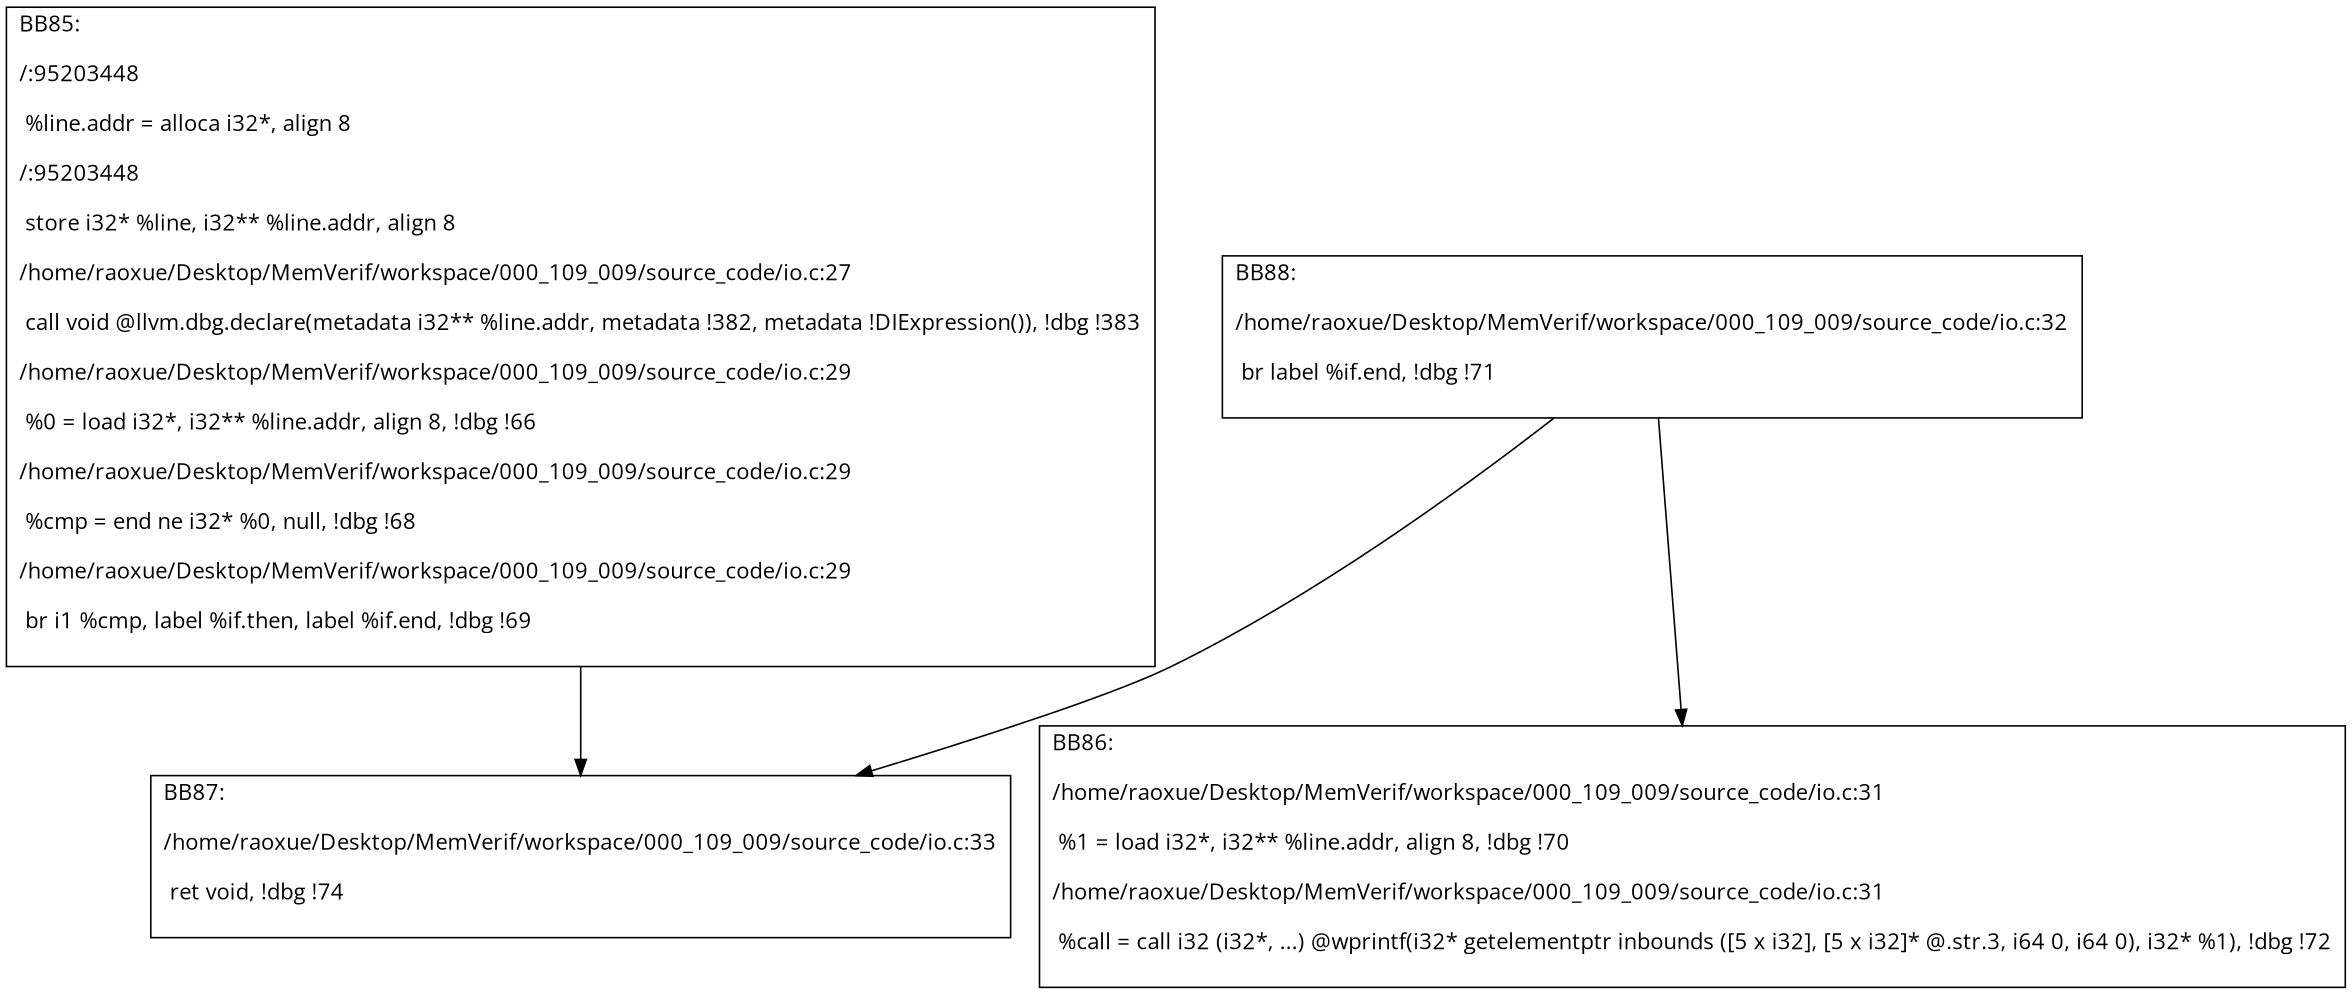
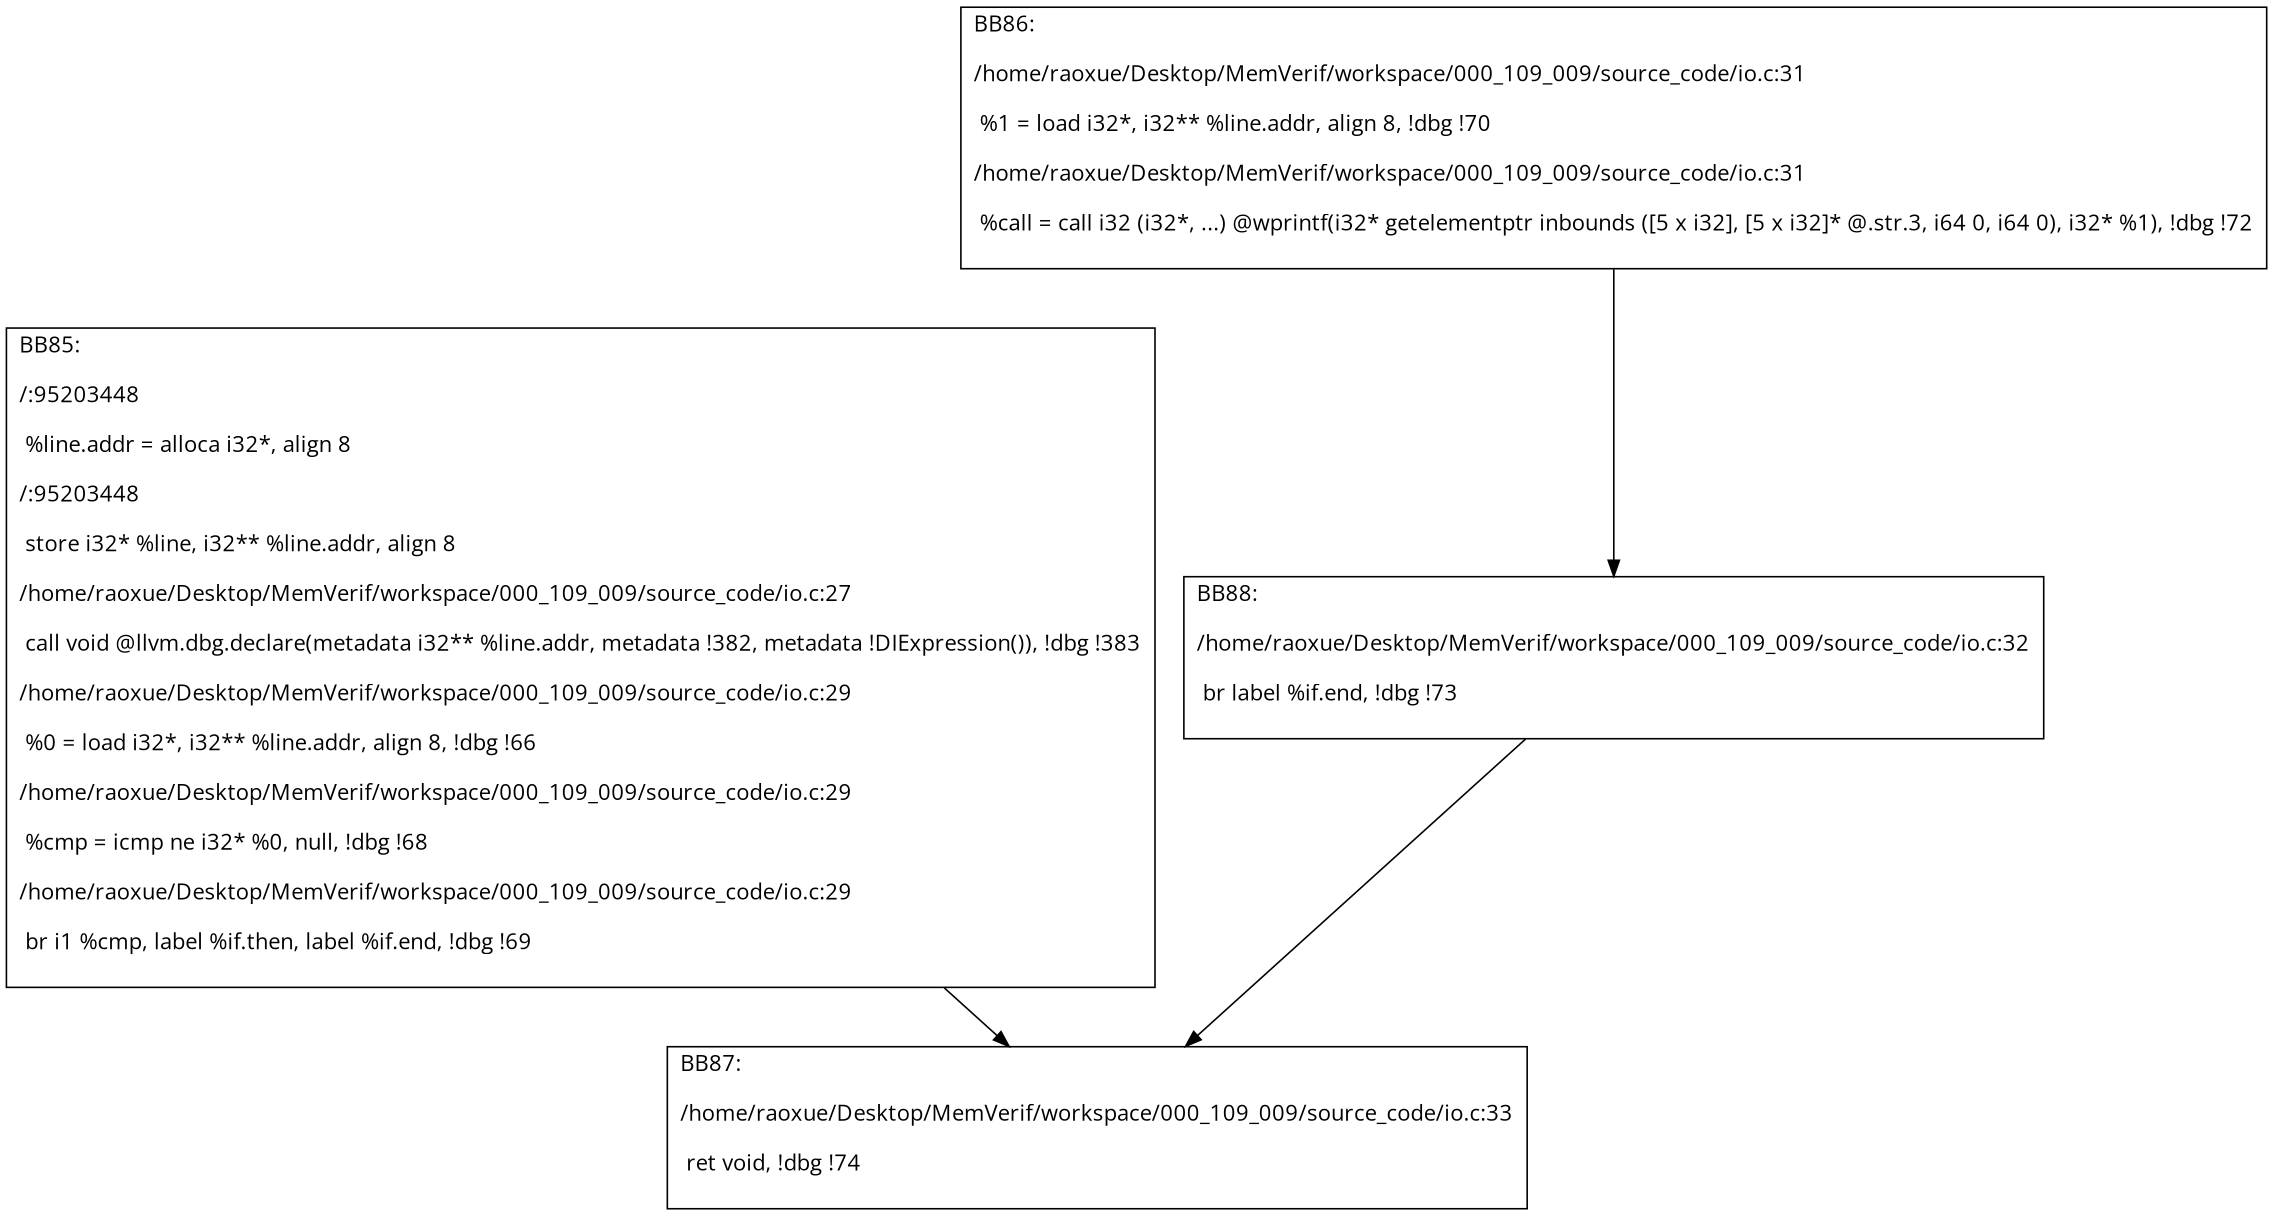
(1366, 373) -> (1327, 694)
(218, 522) -> (225, 843)
(1670, 564) -> (1614, 415)
